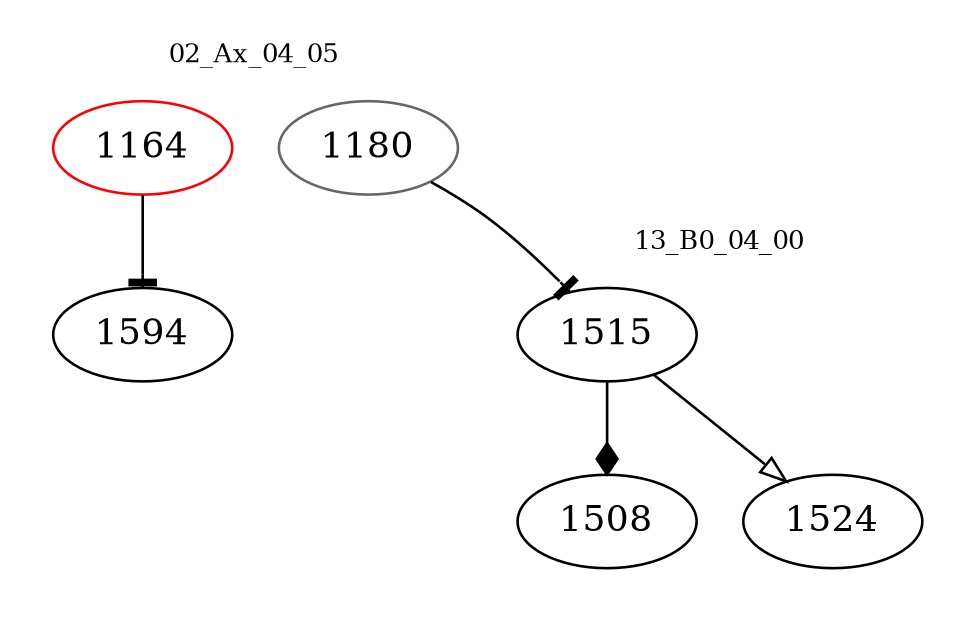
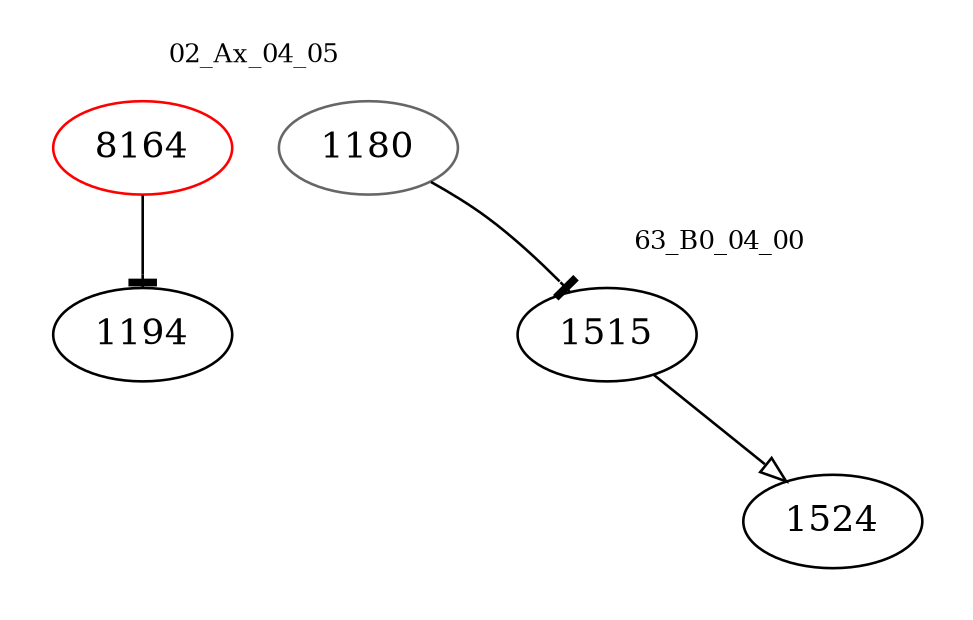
(143, 148) -> (143, 148)
(720, 243) -> (720, 243)
(143, 335) -> (143, 335)
(607, 521) -> none
